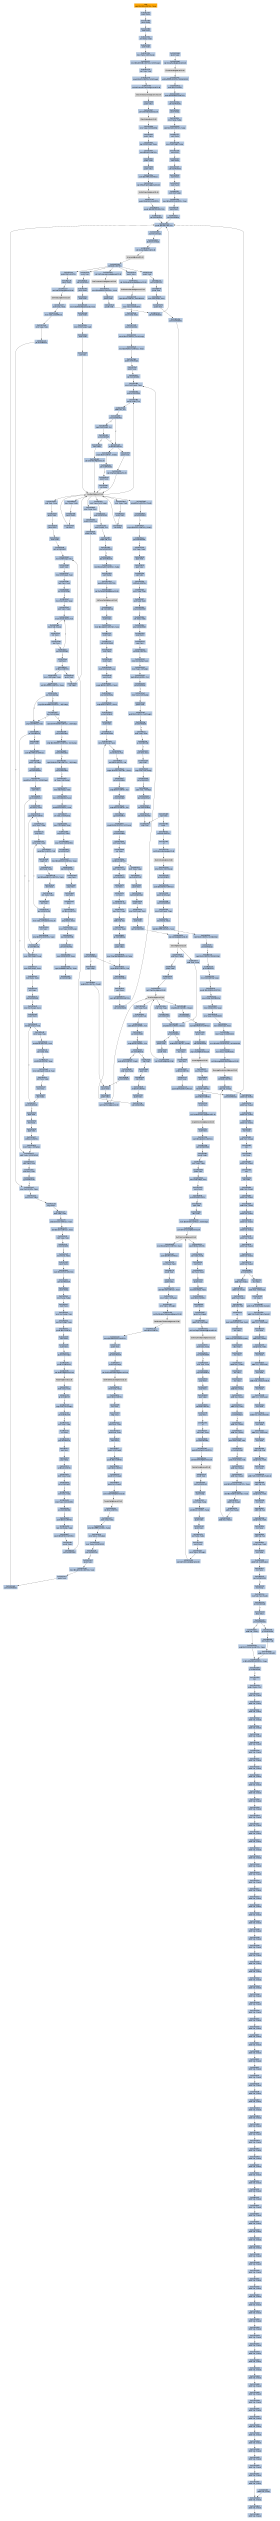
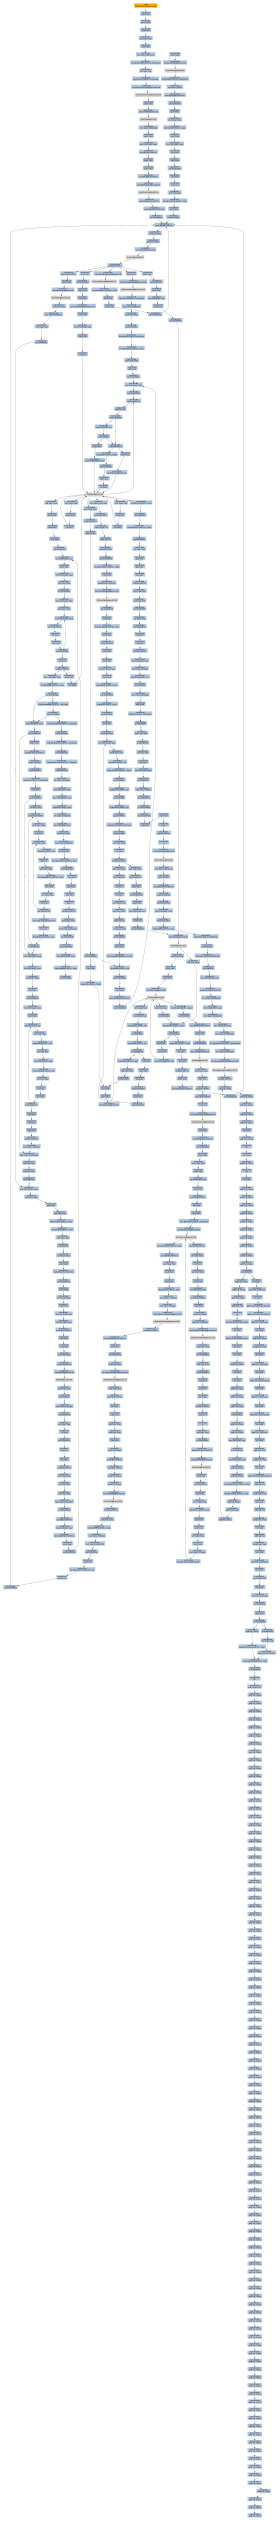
(255, 2490) -> (259, 2486)
